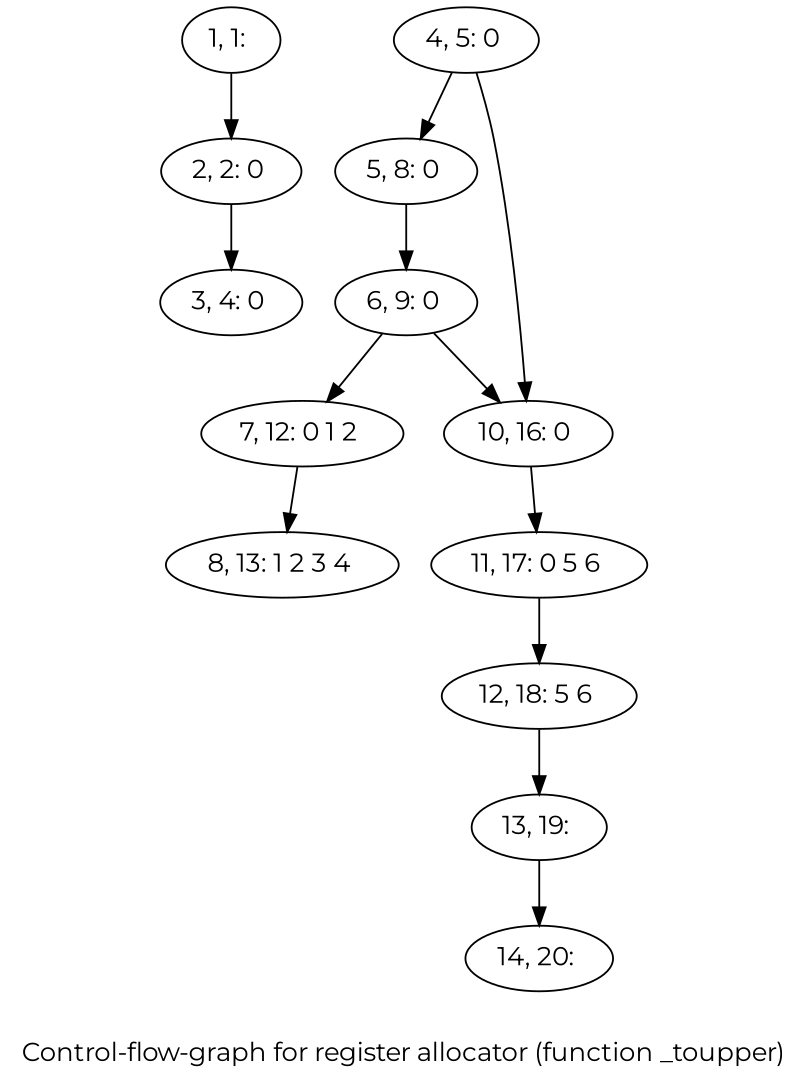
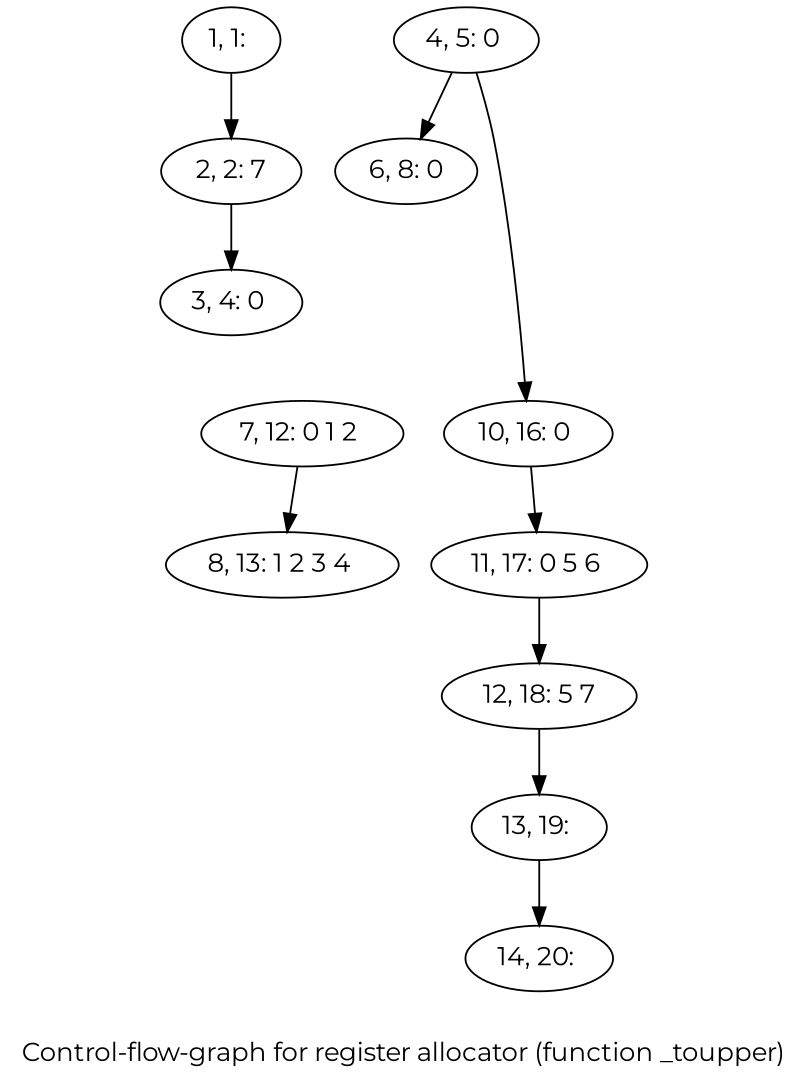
(231, 171) -> (231, 171)
(406, 171) -> (406, 171)
(406, 302) -> none
(539, 696) -> (539, 696)
